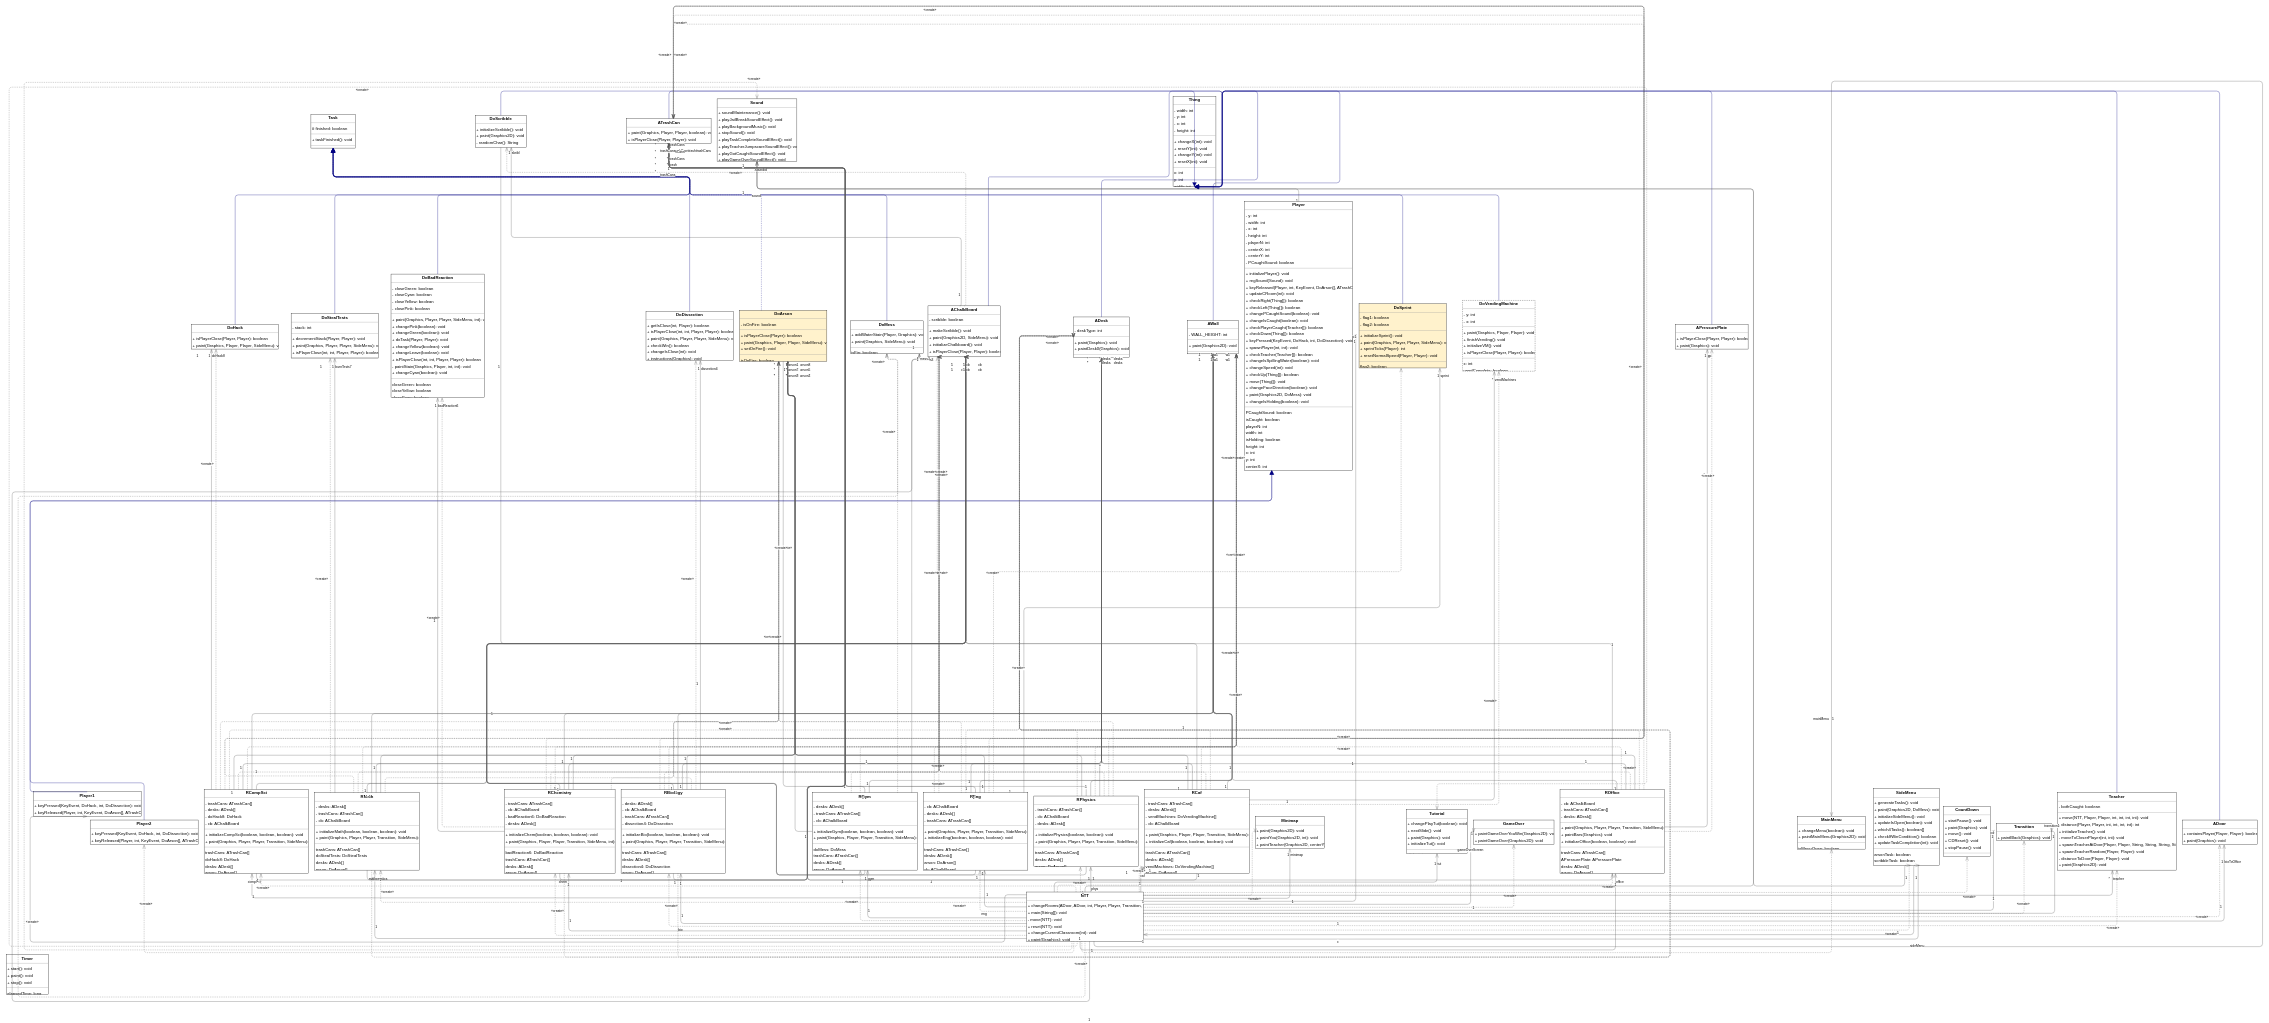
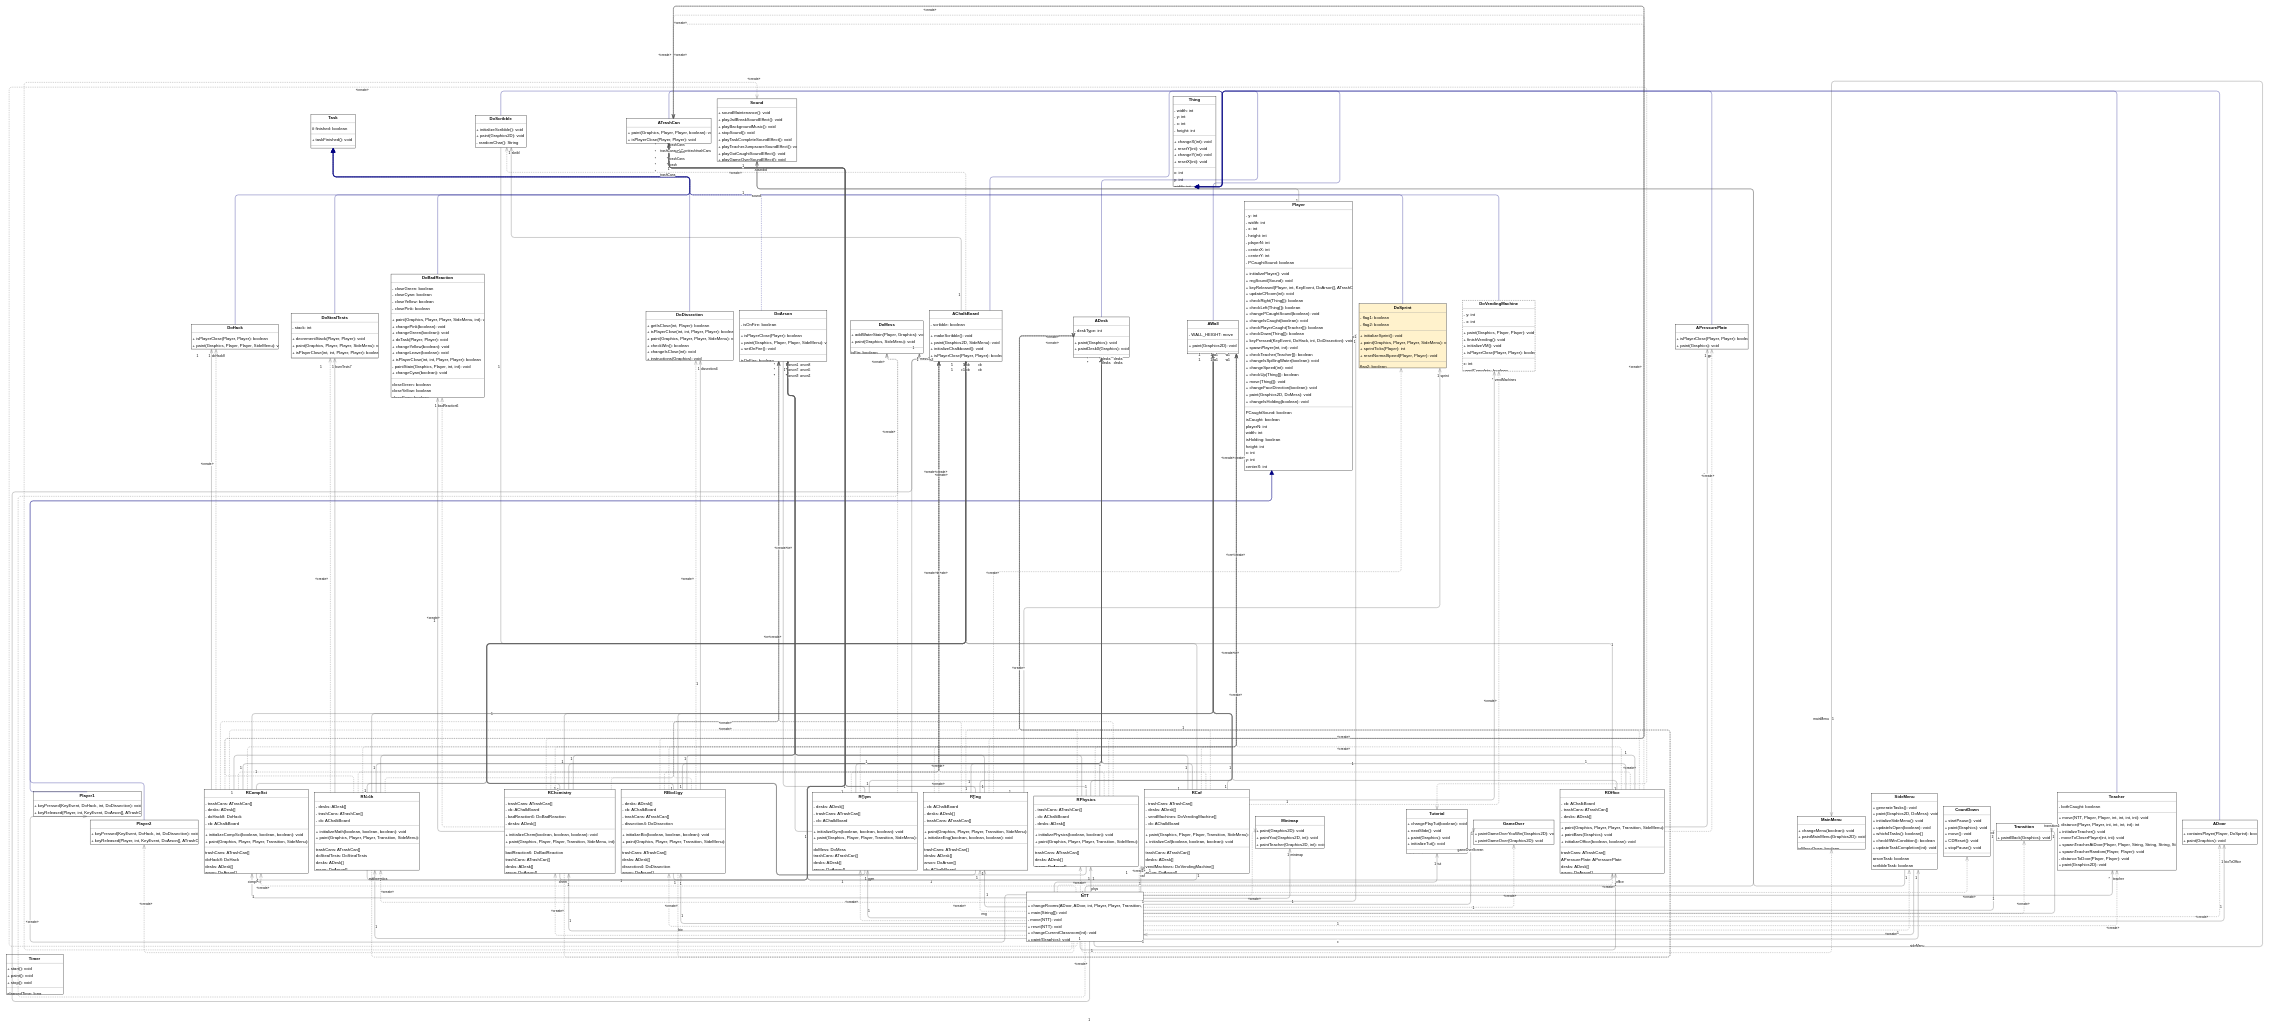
(887, 257) -> none
(1214, 330) -> (1214, 330)
(964, 331) -> (966, 336)
(783, 336) -> (783, 336)
none -> (856, 778)
(1299, 827) -> (1294, 827)
(1906, 827) -> (1905, 832)
(2225, 828) -> (2227, 828)
(27, 975) -> (35, 975)
